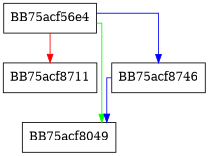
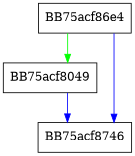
(50, 18) -> (85, 18)
(50, 78) -> none
(107, 94) -> (67, 103)
